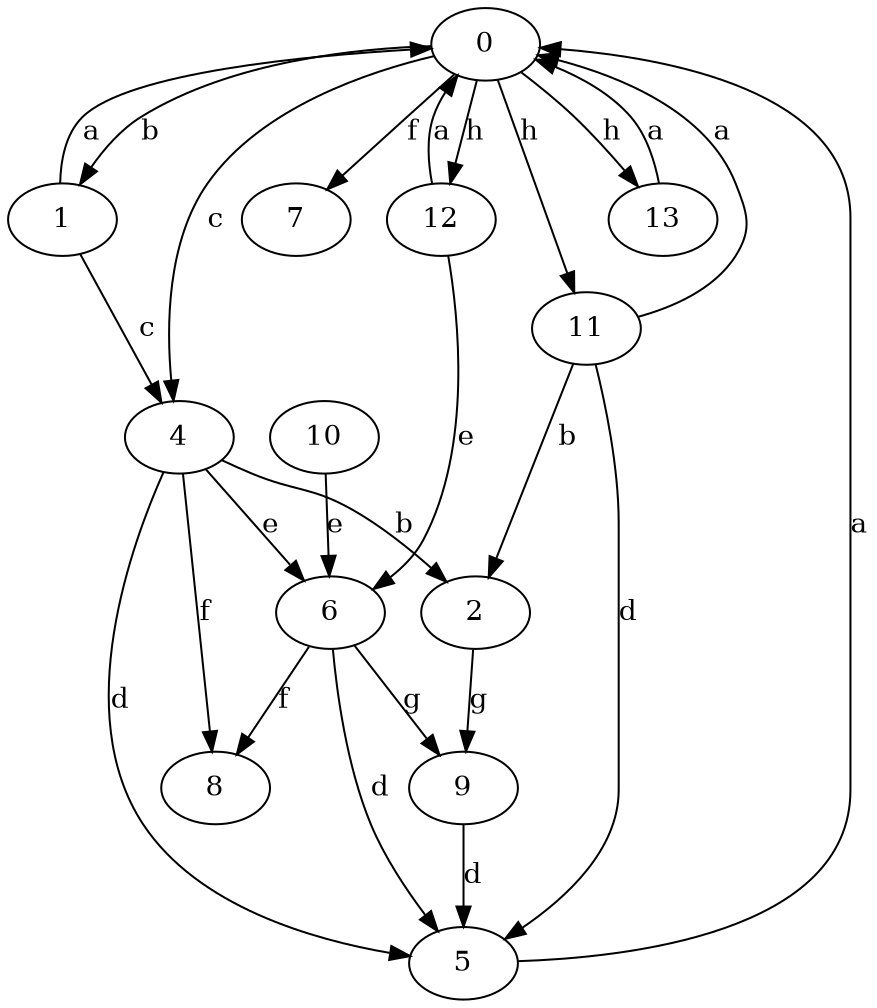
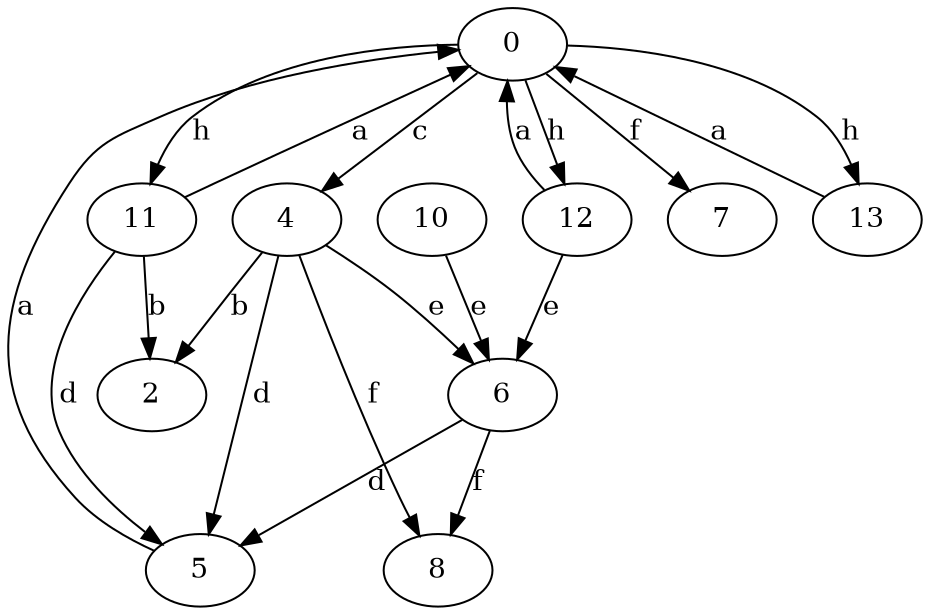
(62, 220) -> none
(464, 788) -> none
